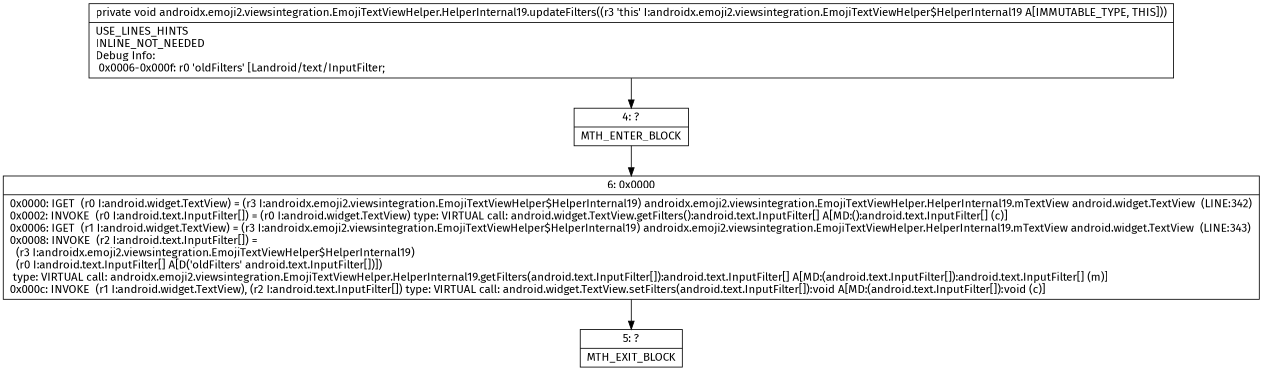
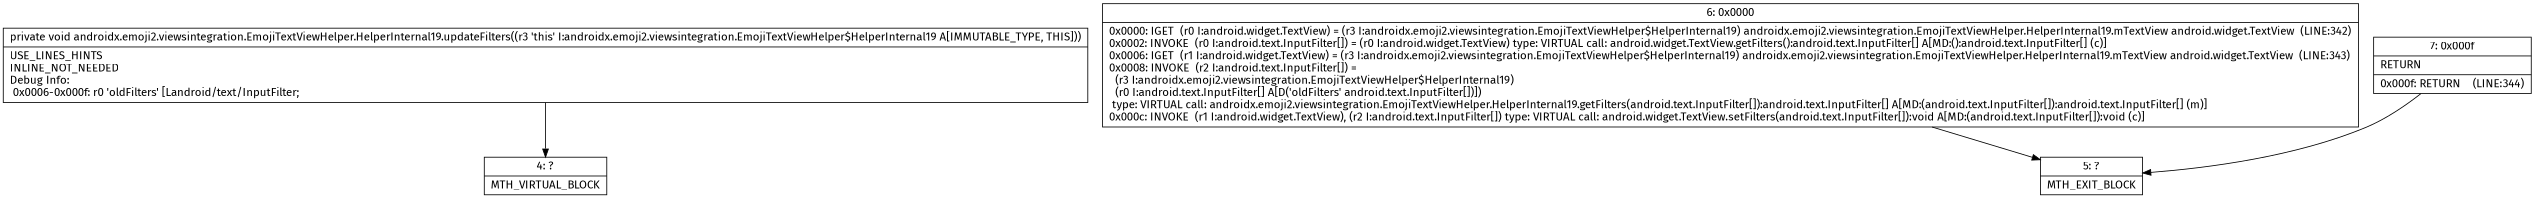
none -> (2452, 65)
(631, 136) -> (546, 185)
(631, 157) -> none
